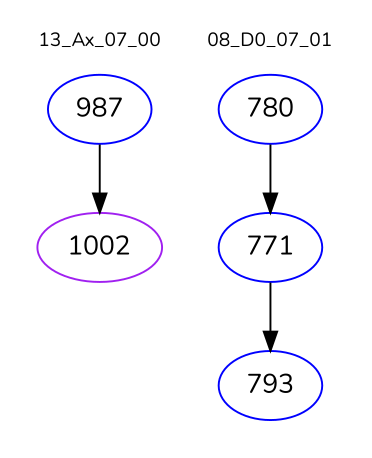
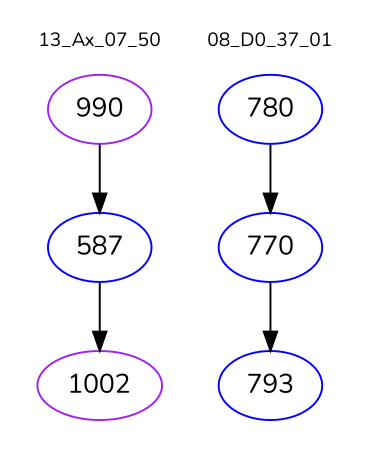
(100, 41) -> (100, 41)
(270, 41) -> (270, 41)
none -> (100, 109)
(100, 109) -> (100, 247)
(270, 247) -> (270, 247)
